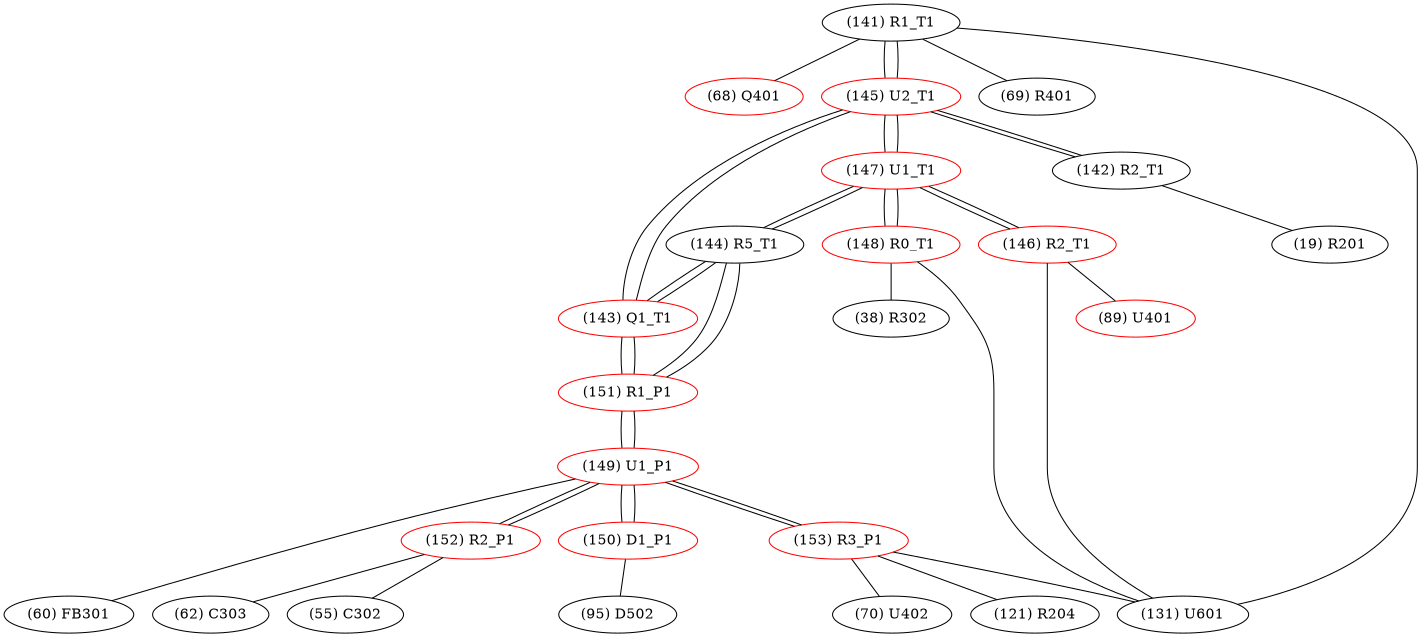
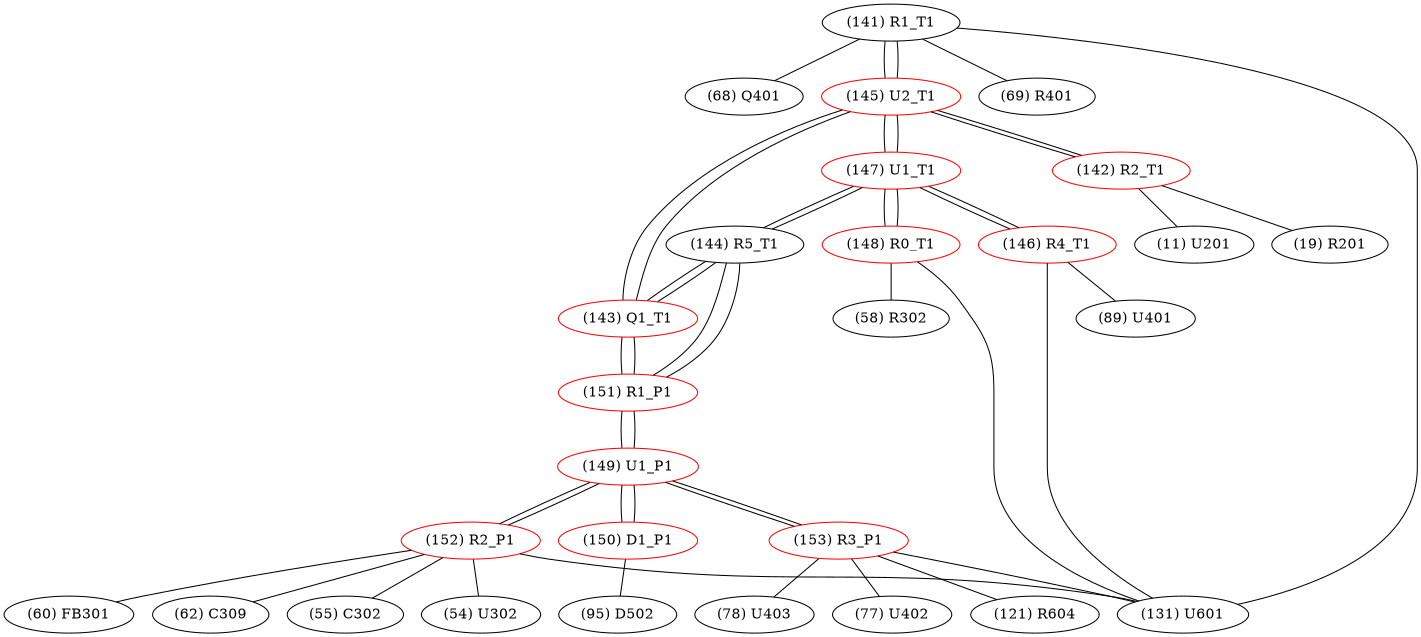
(744, 97) -> (744, 97)
(1121, 171) -> (1121, 171)
(1047, 245) -> (1047, 245)
none -> (1194, 245)
(891, 319) -> (891, 319)
(1136, 319) -> (1136, 319)
(342, 535) -> (263, 574)
none -> (828, 577)
(211, 615) -> (211, 615)
none -> (481, 615)
none -> (754, 615)
(892, 615) -> (892, 615)
(1035, 615) -> (1035, 615)
